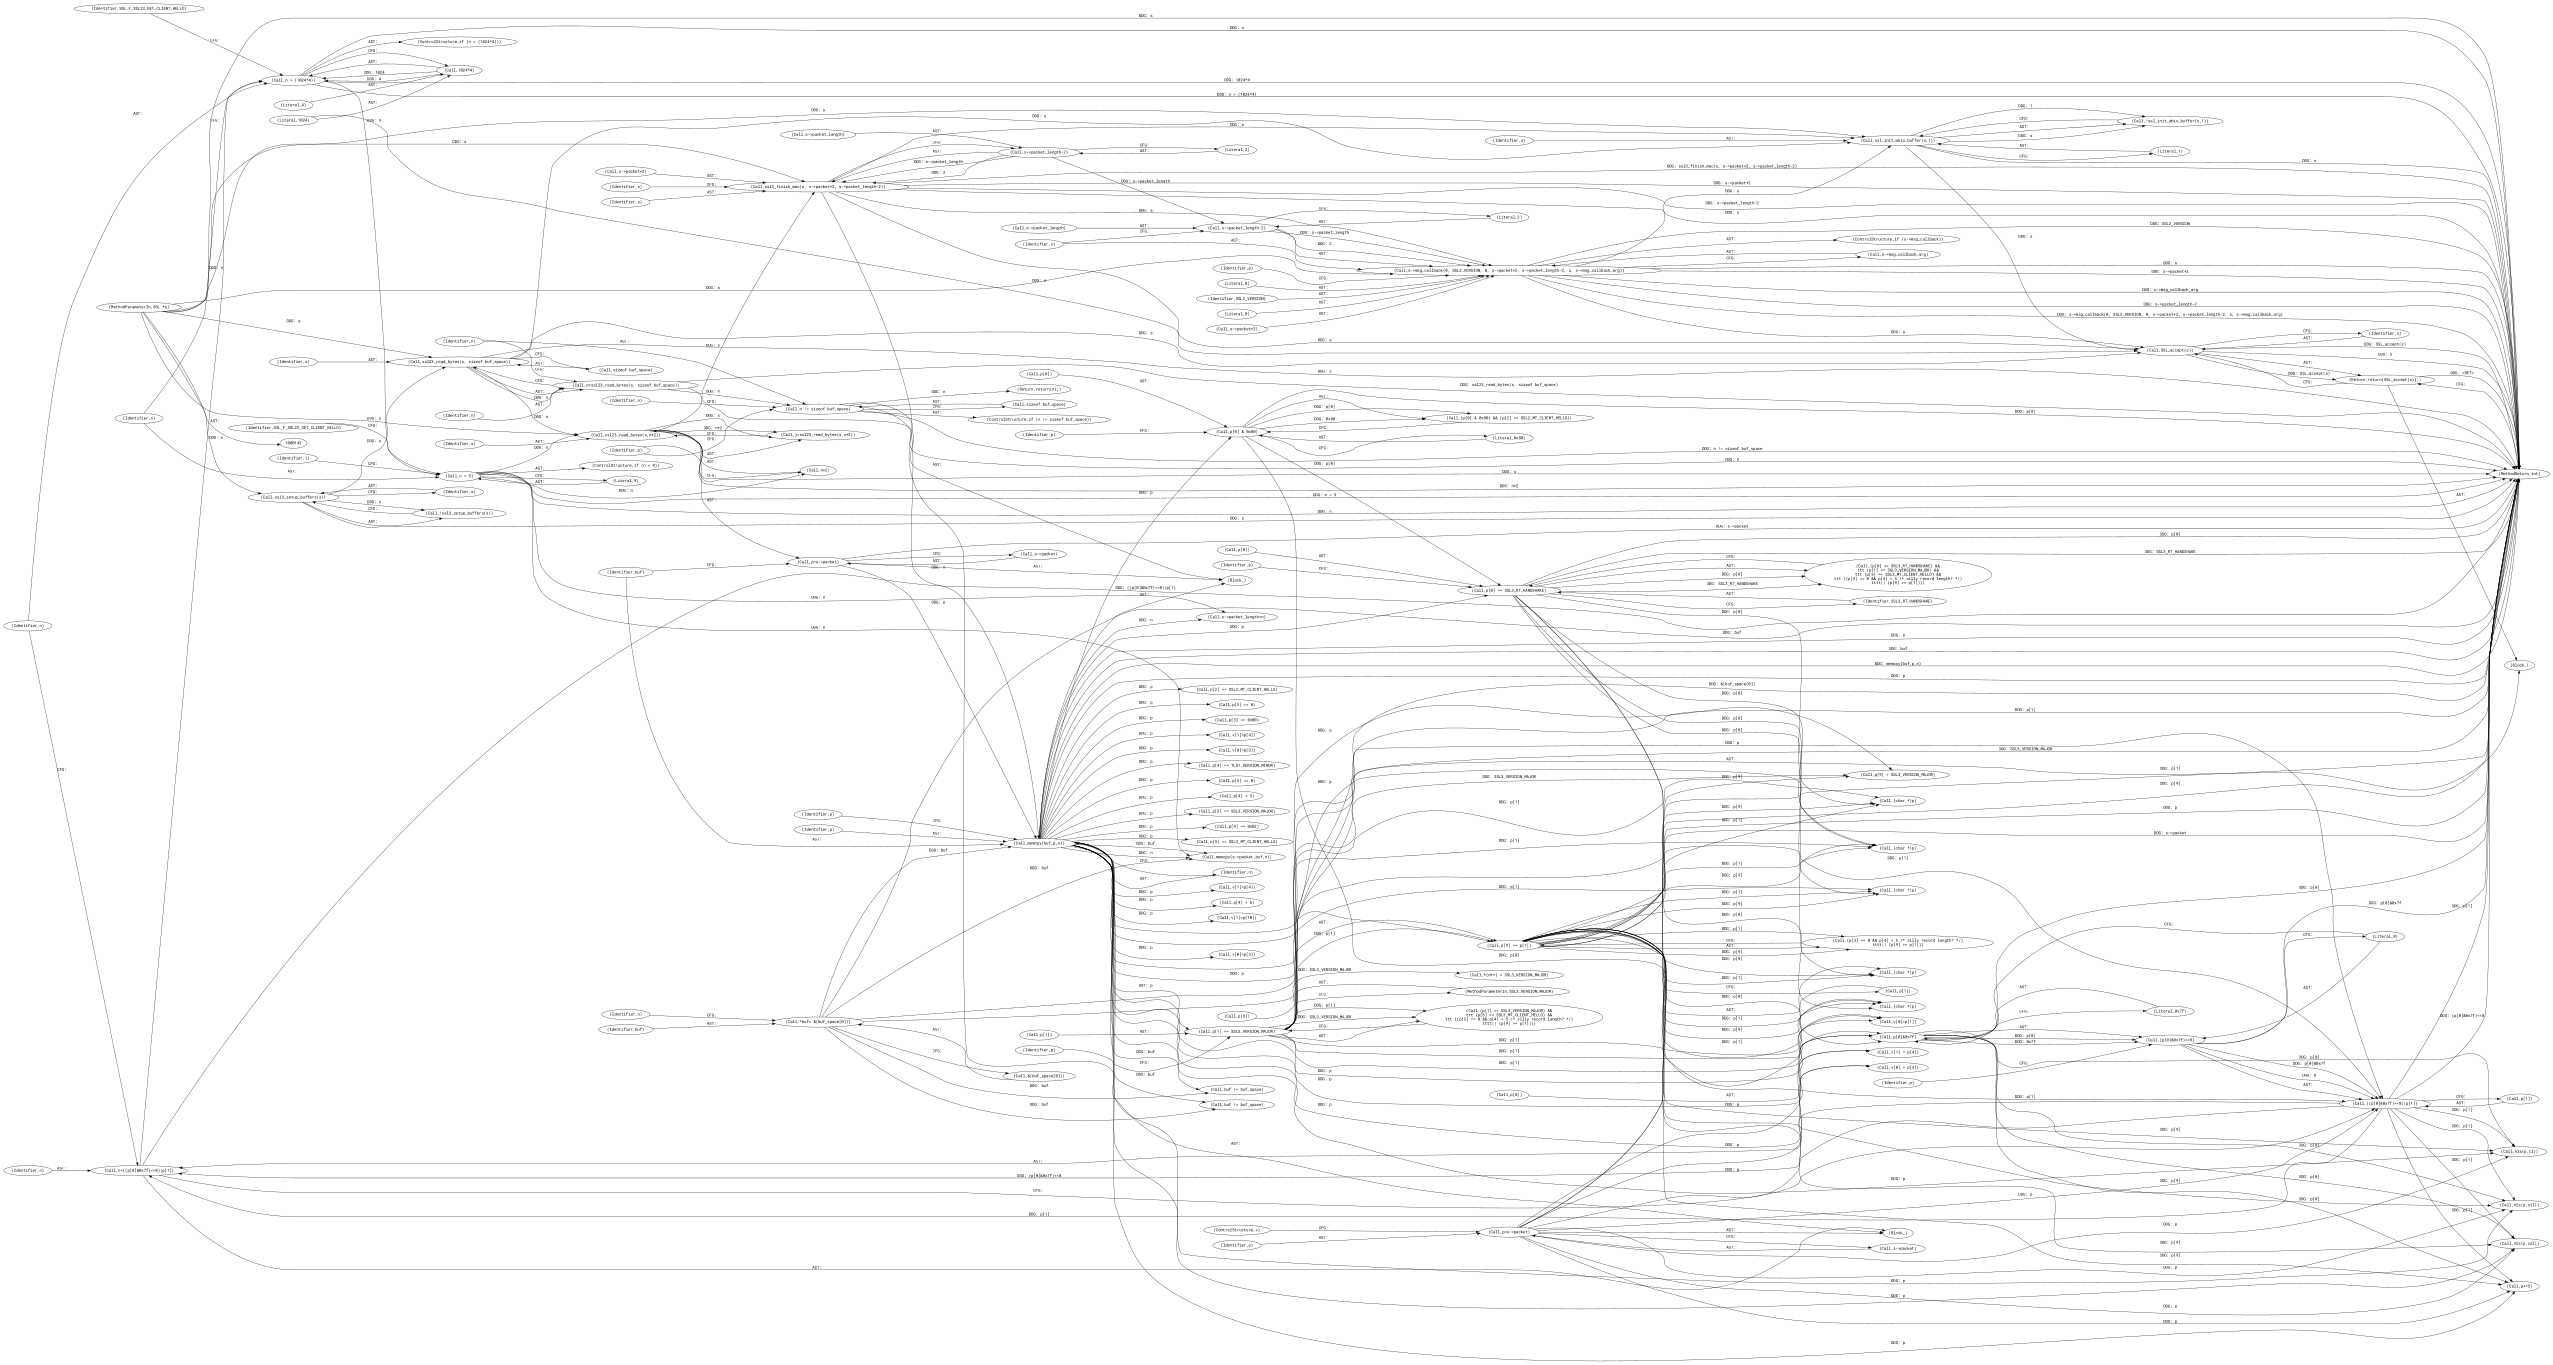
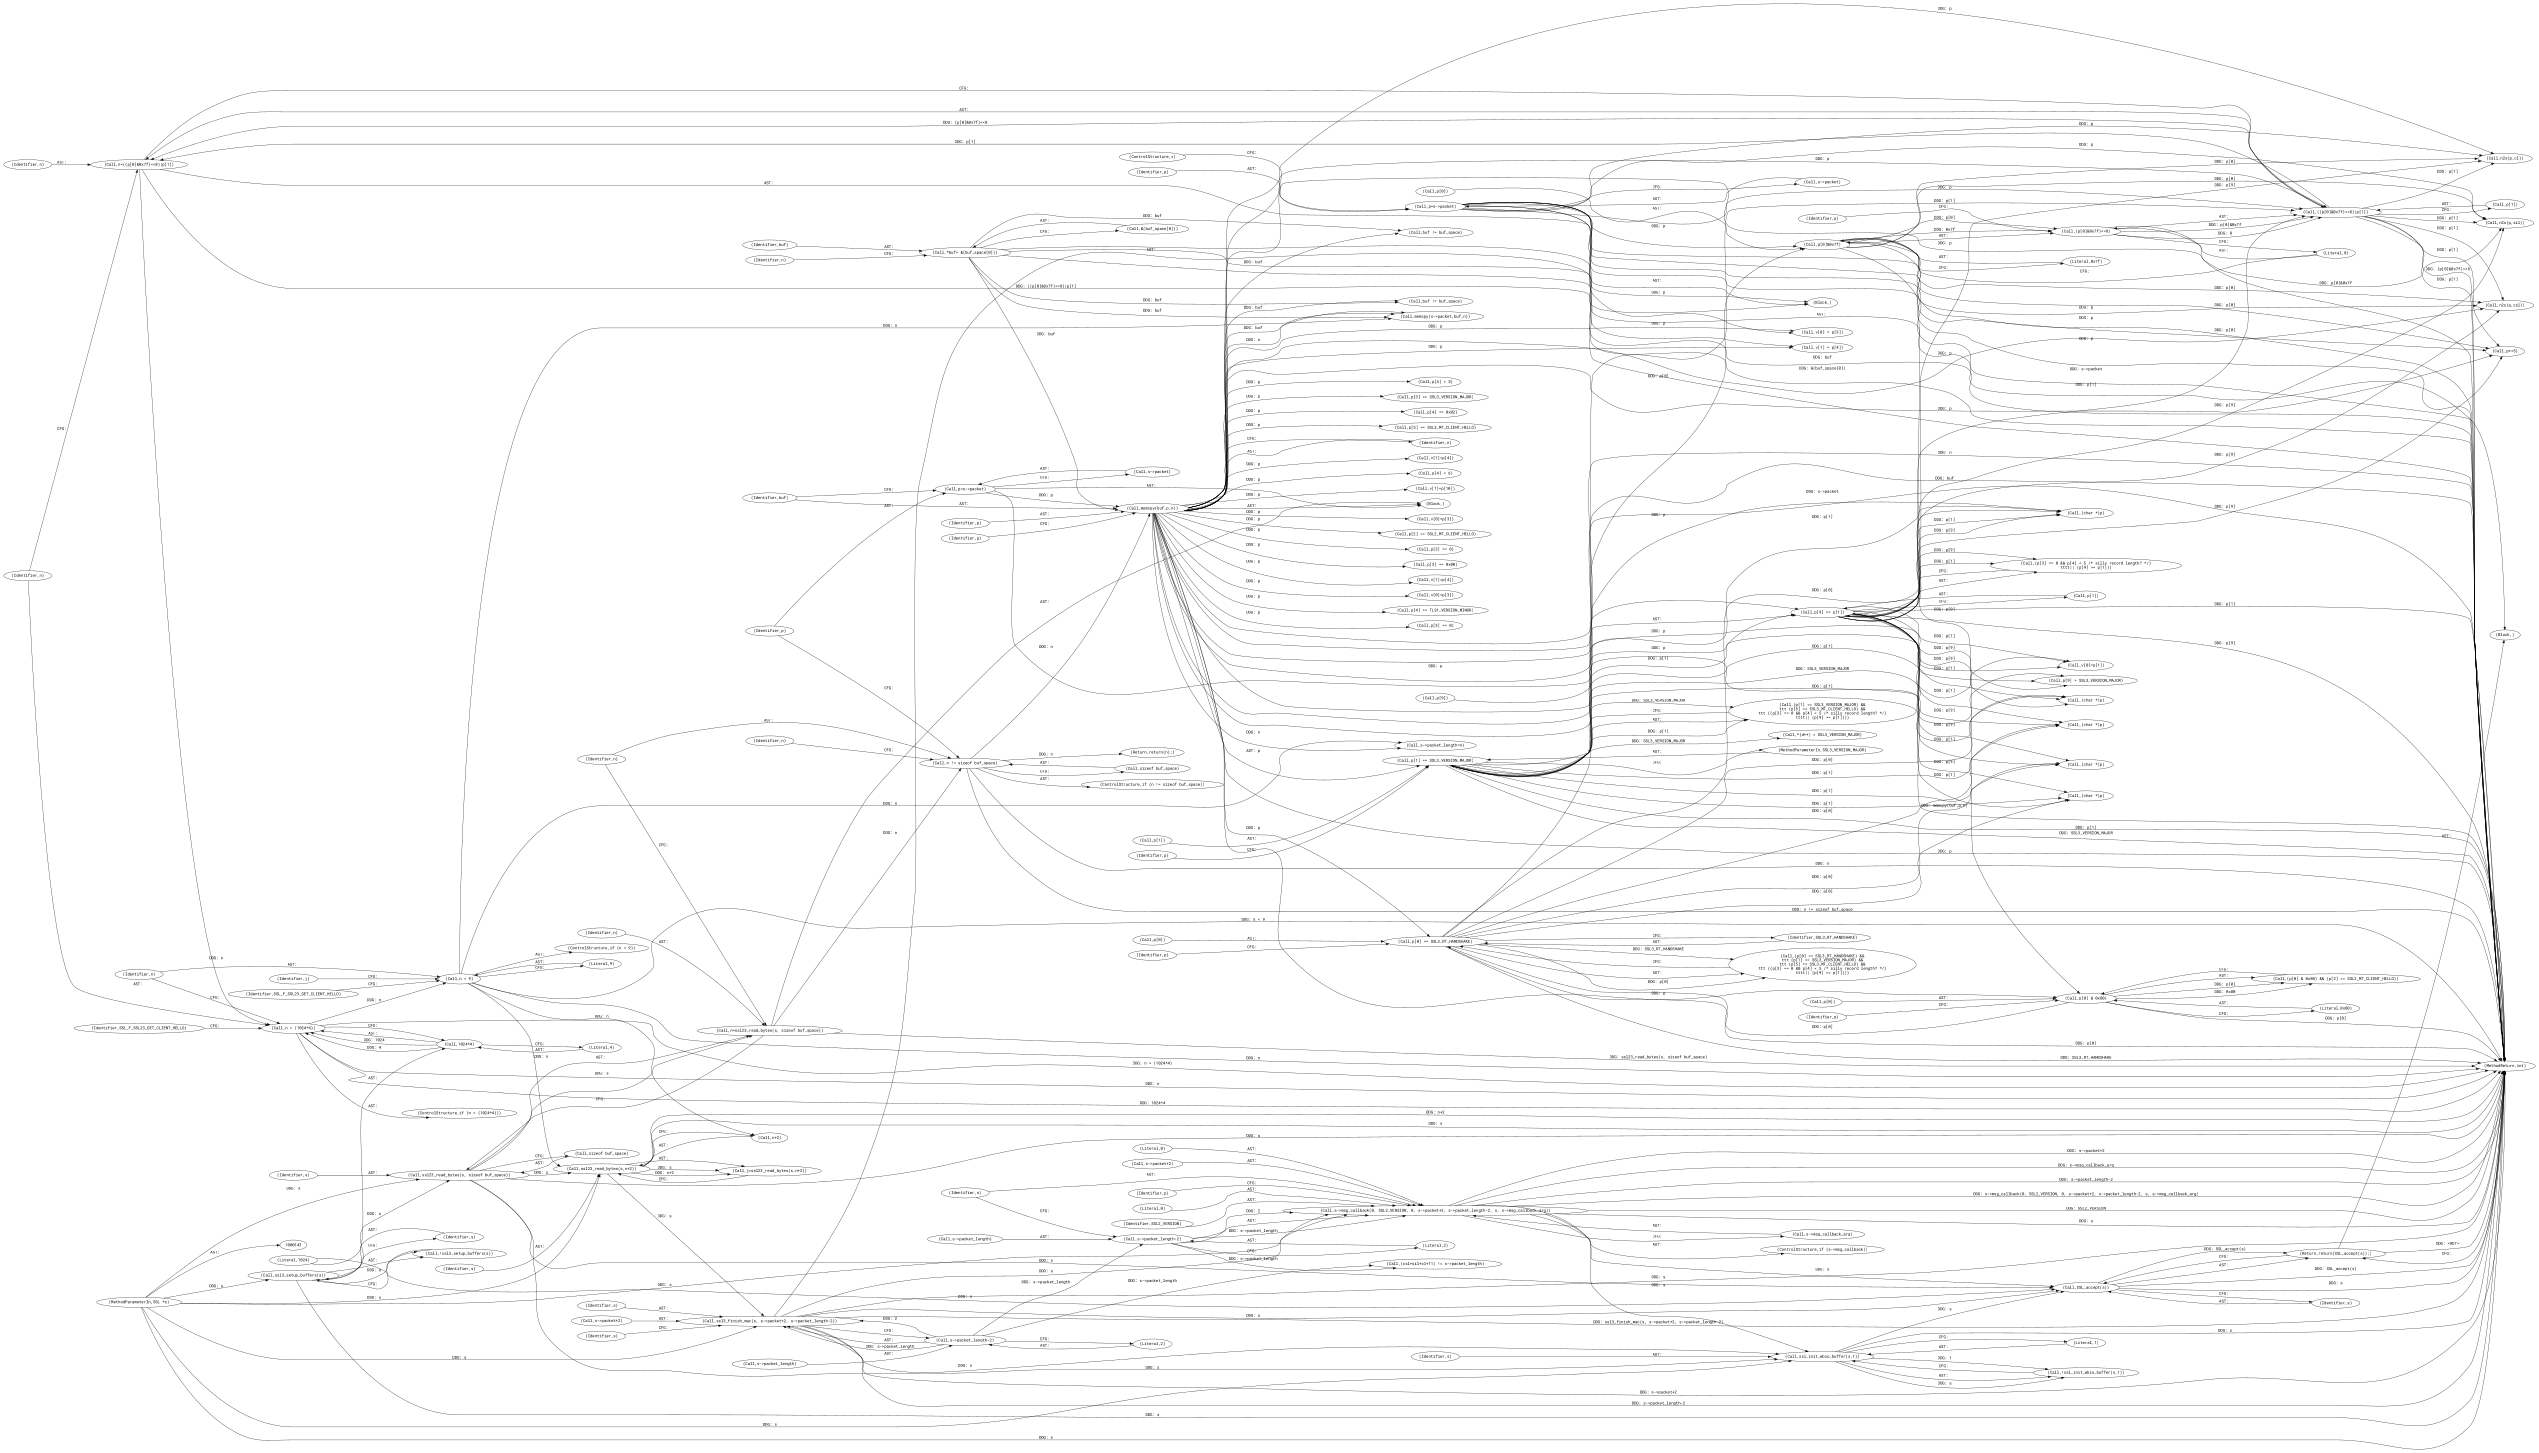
(1401, 965) -> (1959, 626)
none -> (528, 1046)
none -> (1435, 1264)
